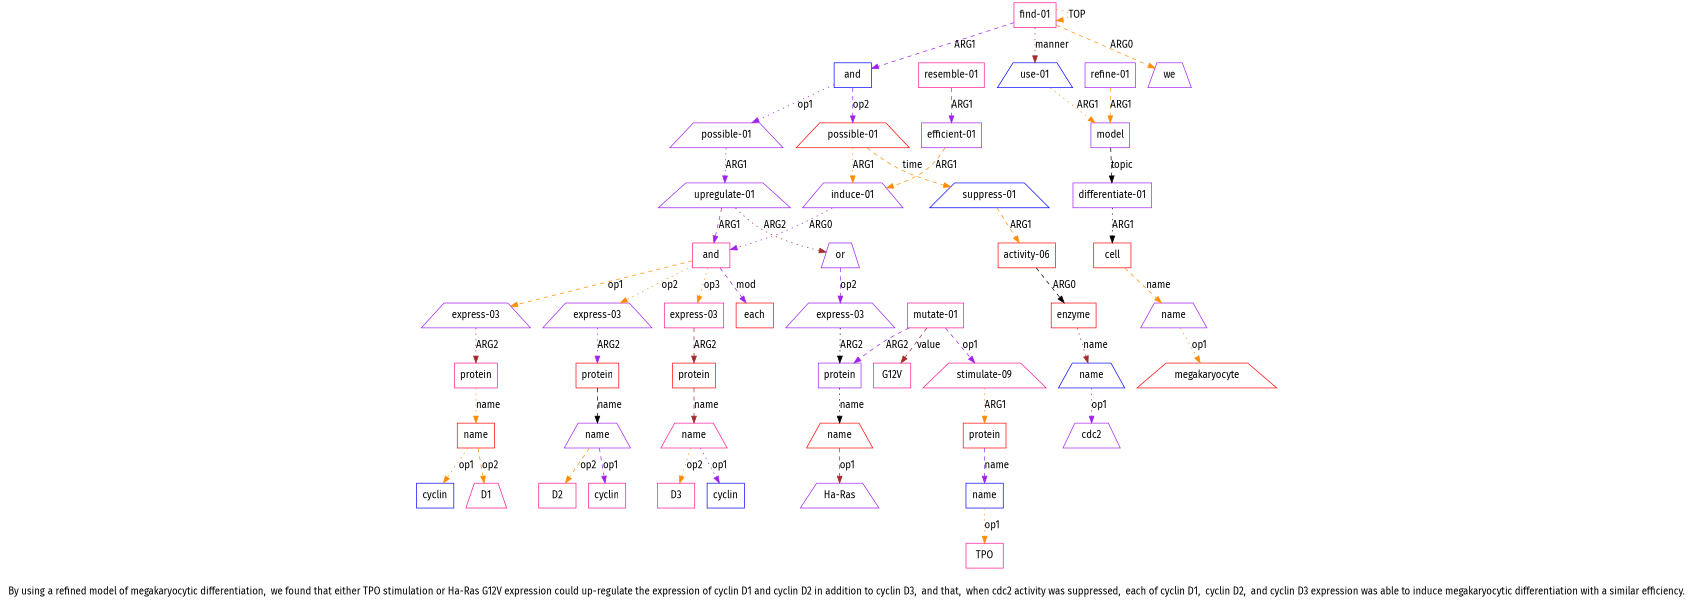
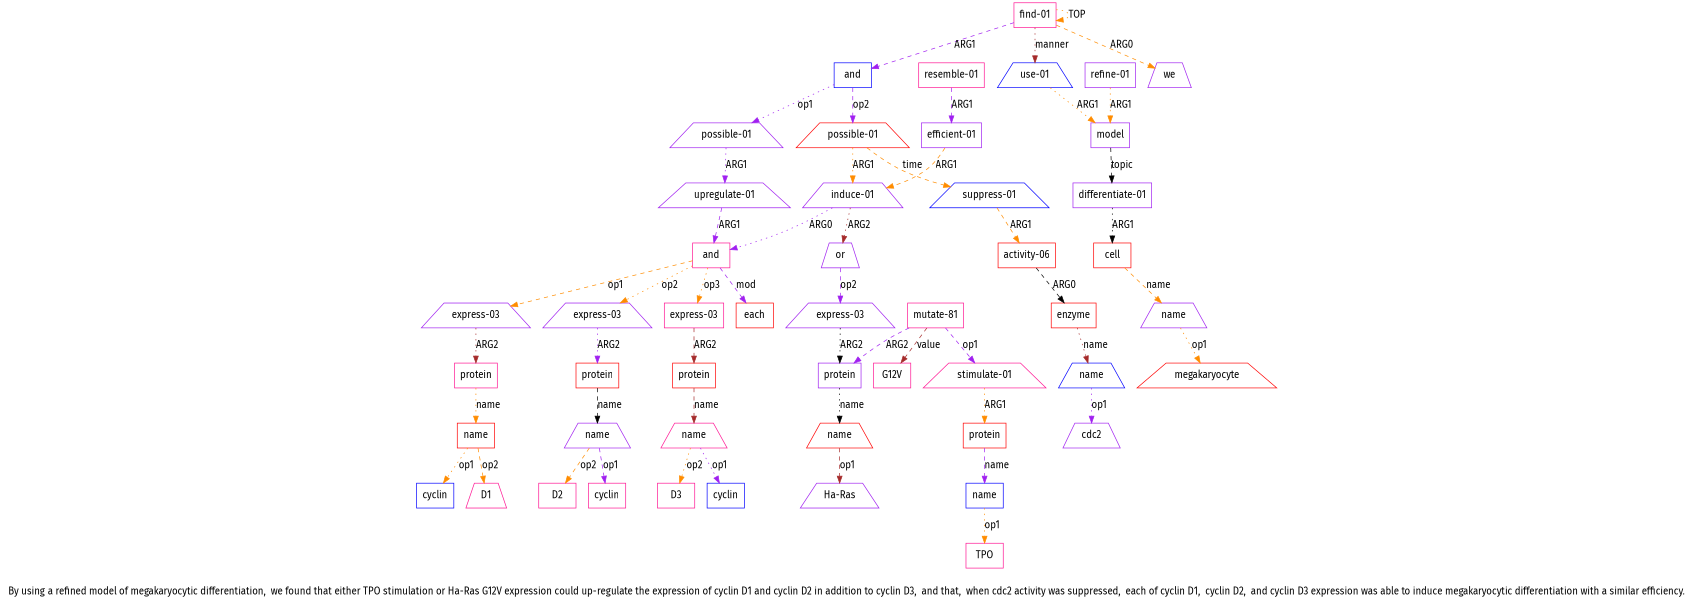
(1110, 102) -> (1110, 102)
(768, 233) -> (847, 222)
(936, 315) -> (936, 315)
(985, 376) -> (985, 376)
